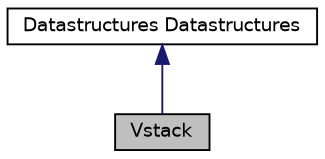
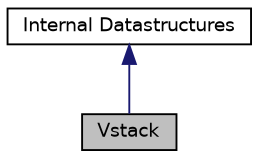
(162, 26) -> (129, 26)
